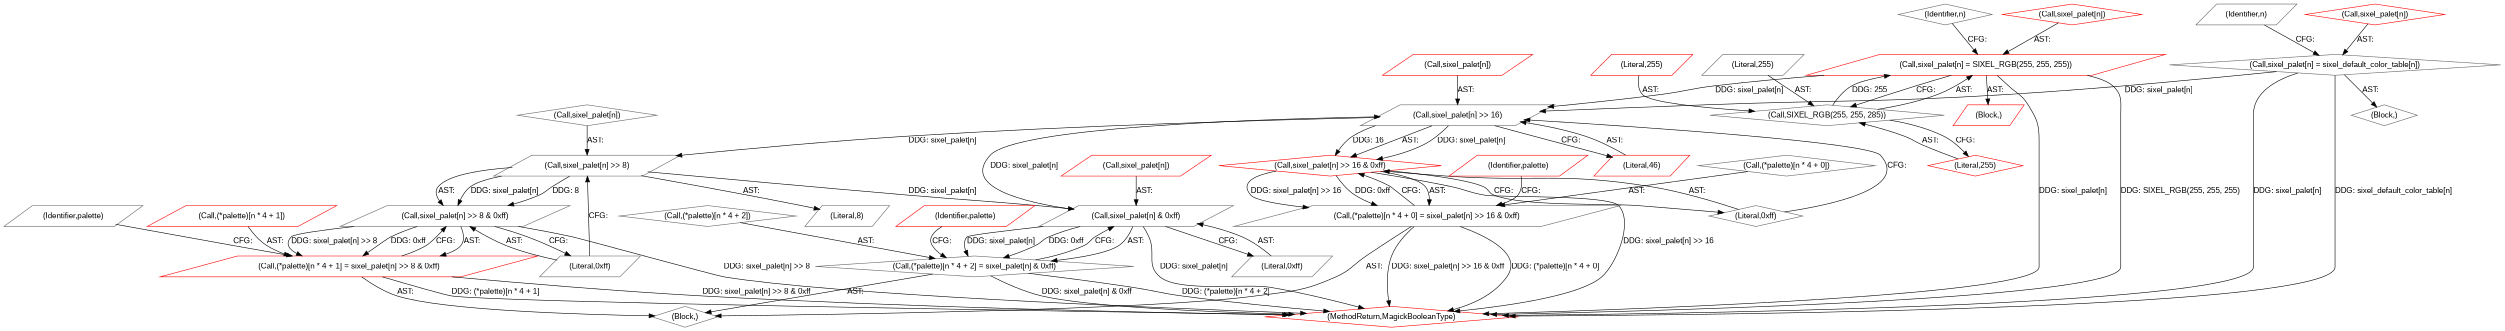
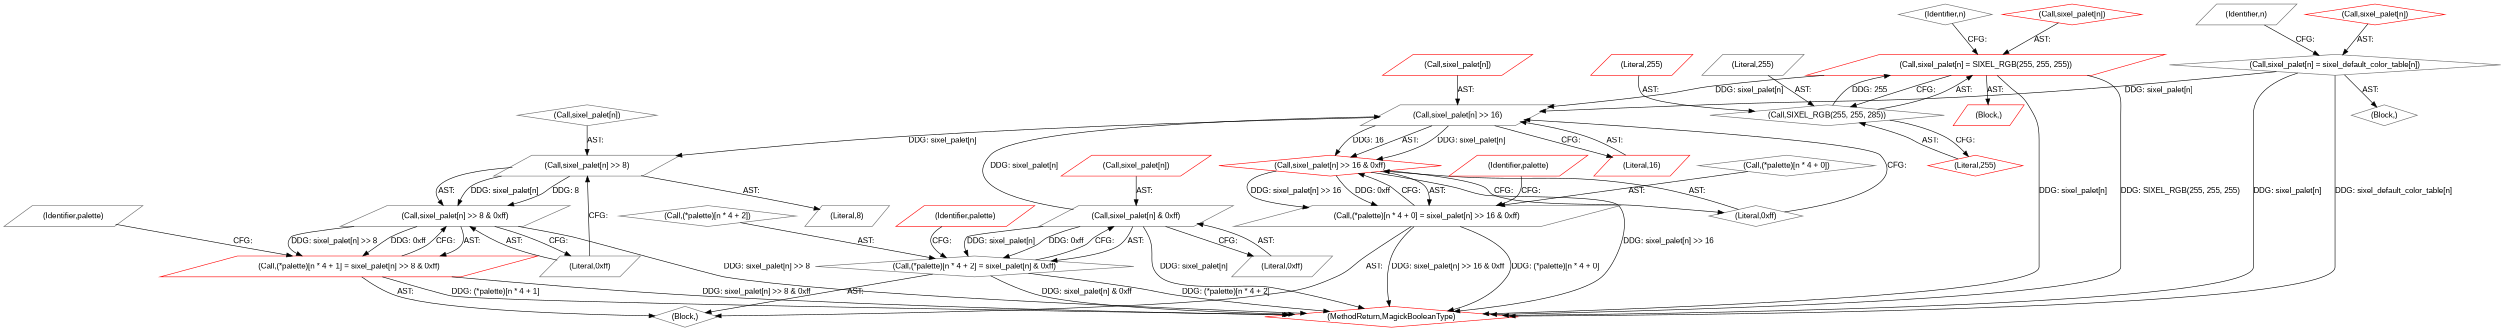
(1642, 166) -> (1642, 166)
(858, 191) -> none
(242, 216) -> none
